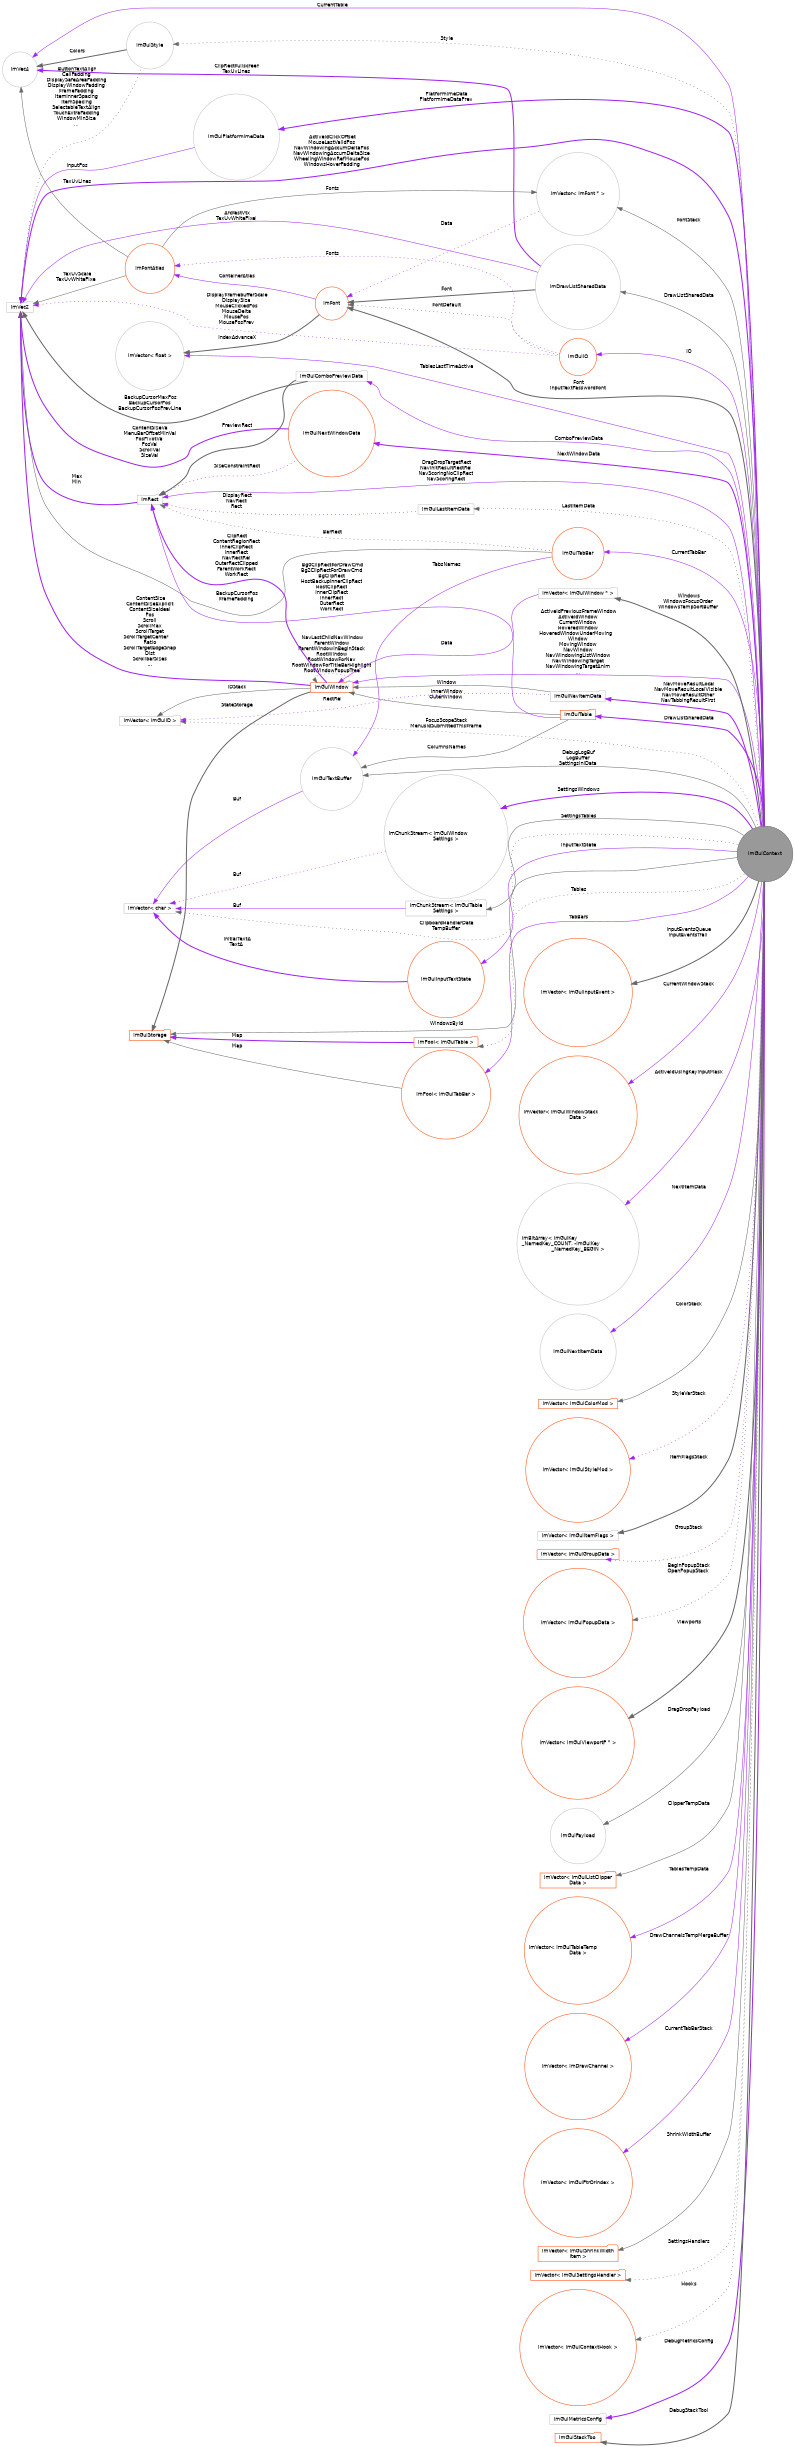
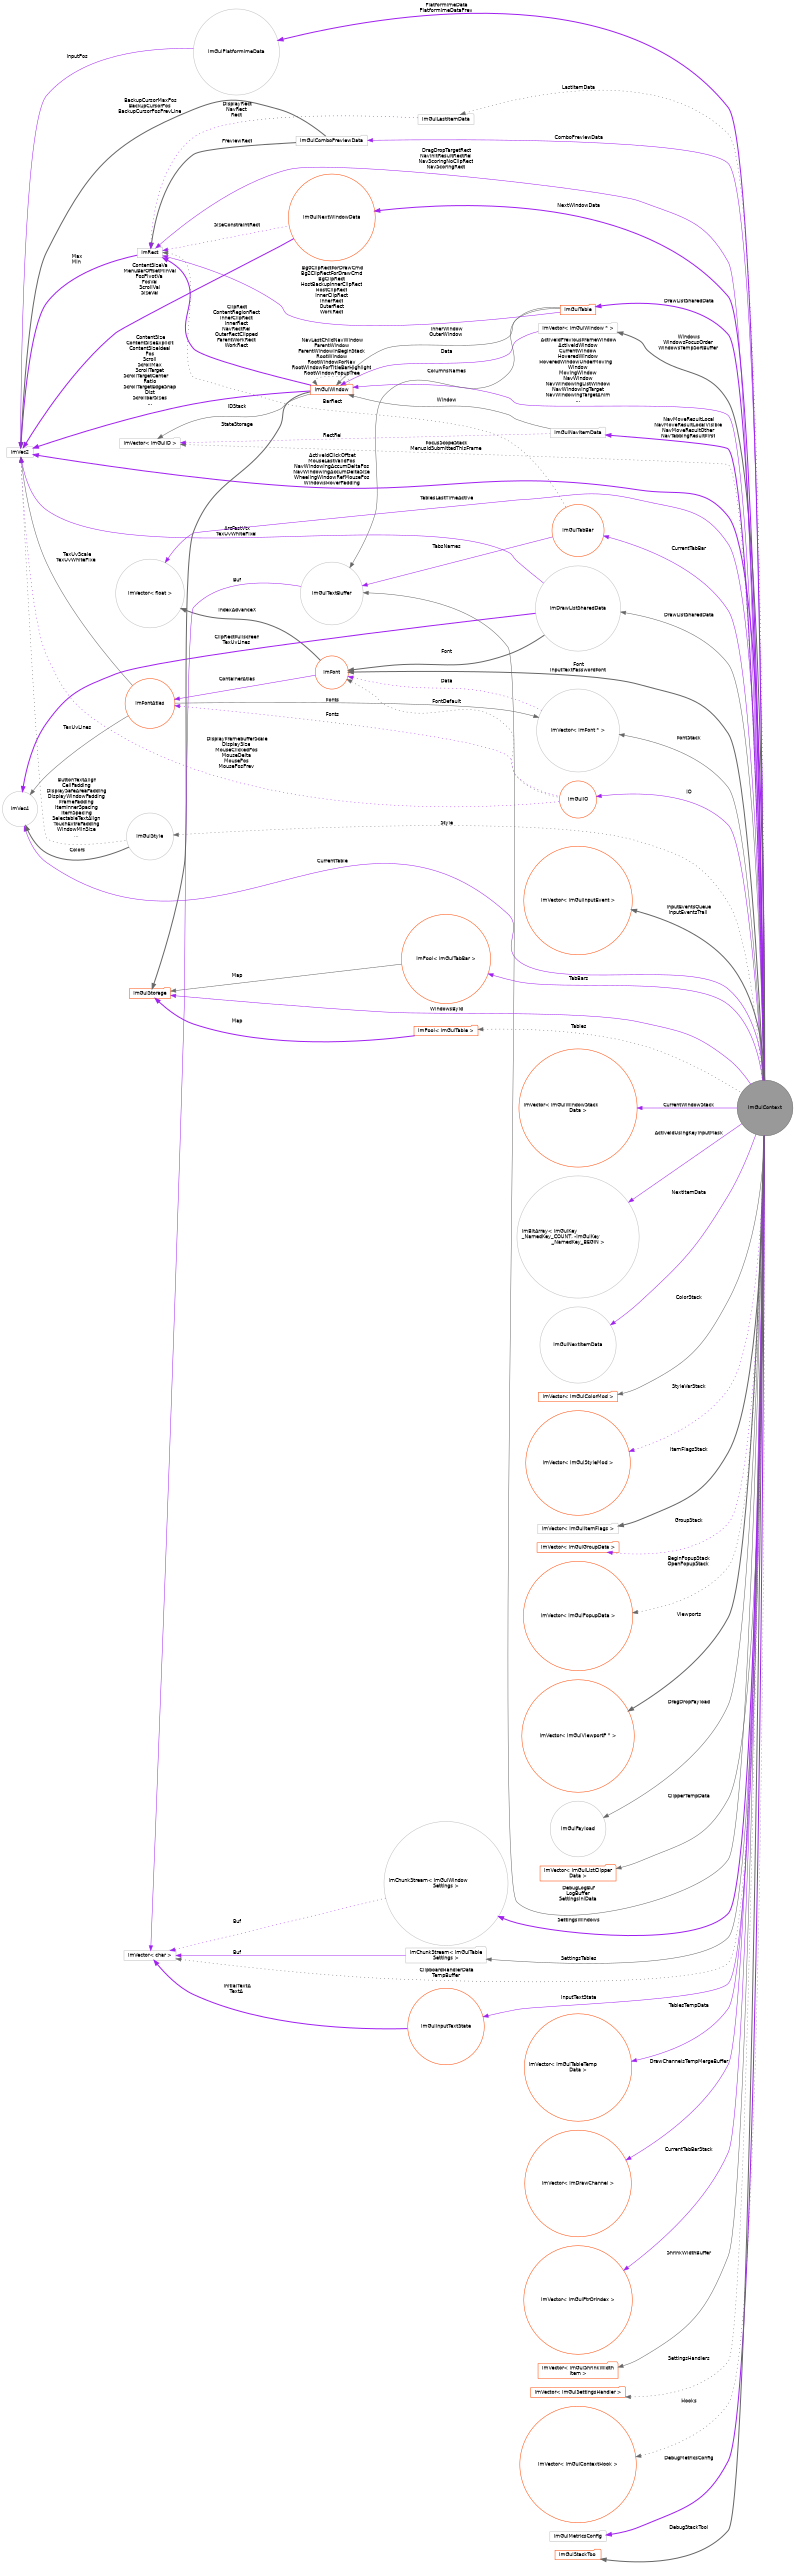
(208, 607) -> none
(508, 1026) -> (473, 1013)
